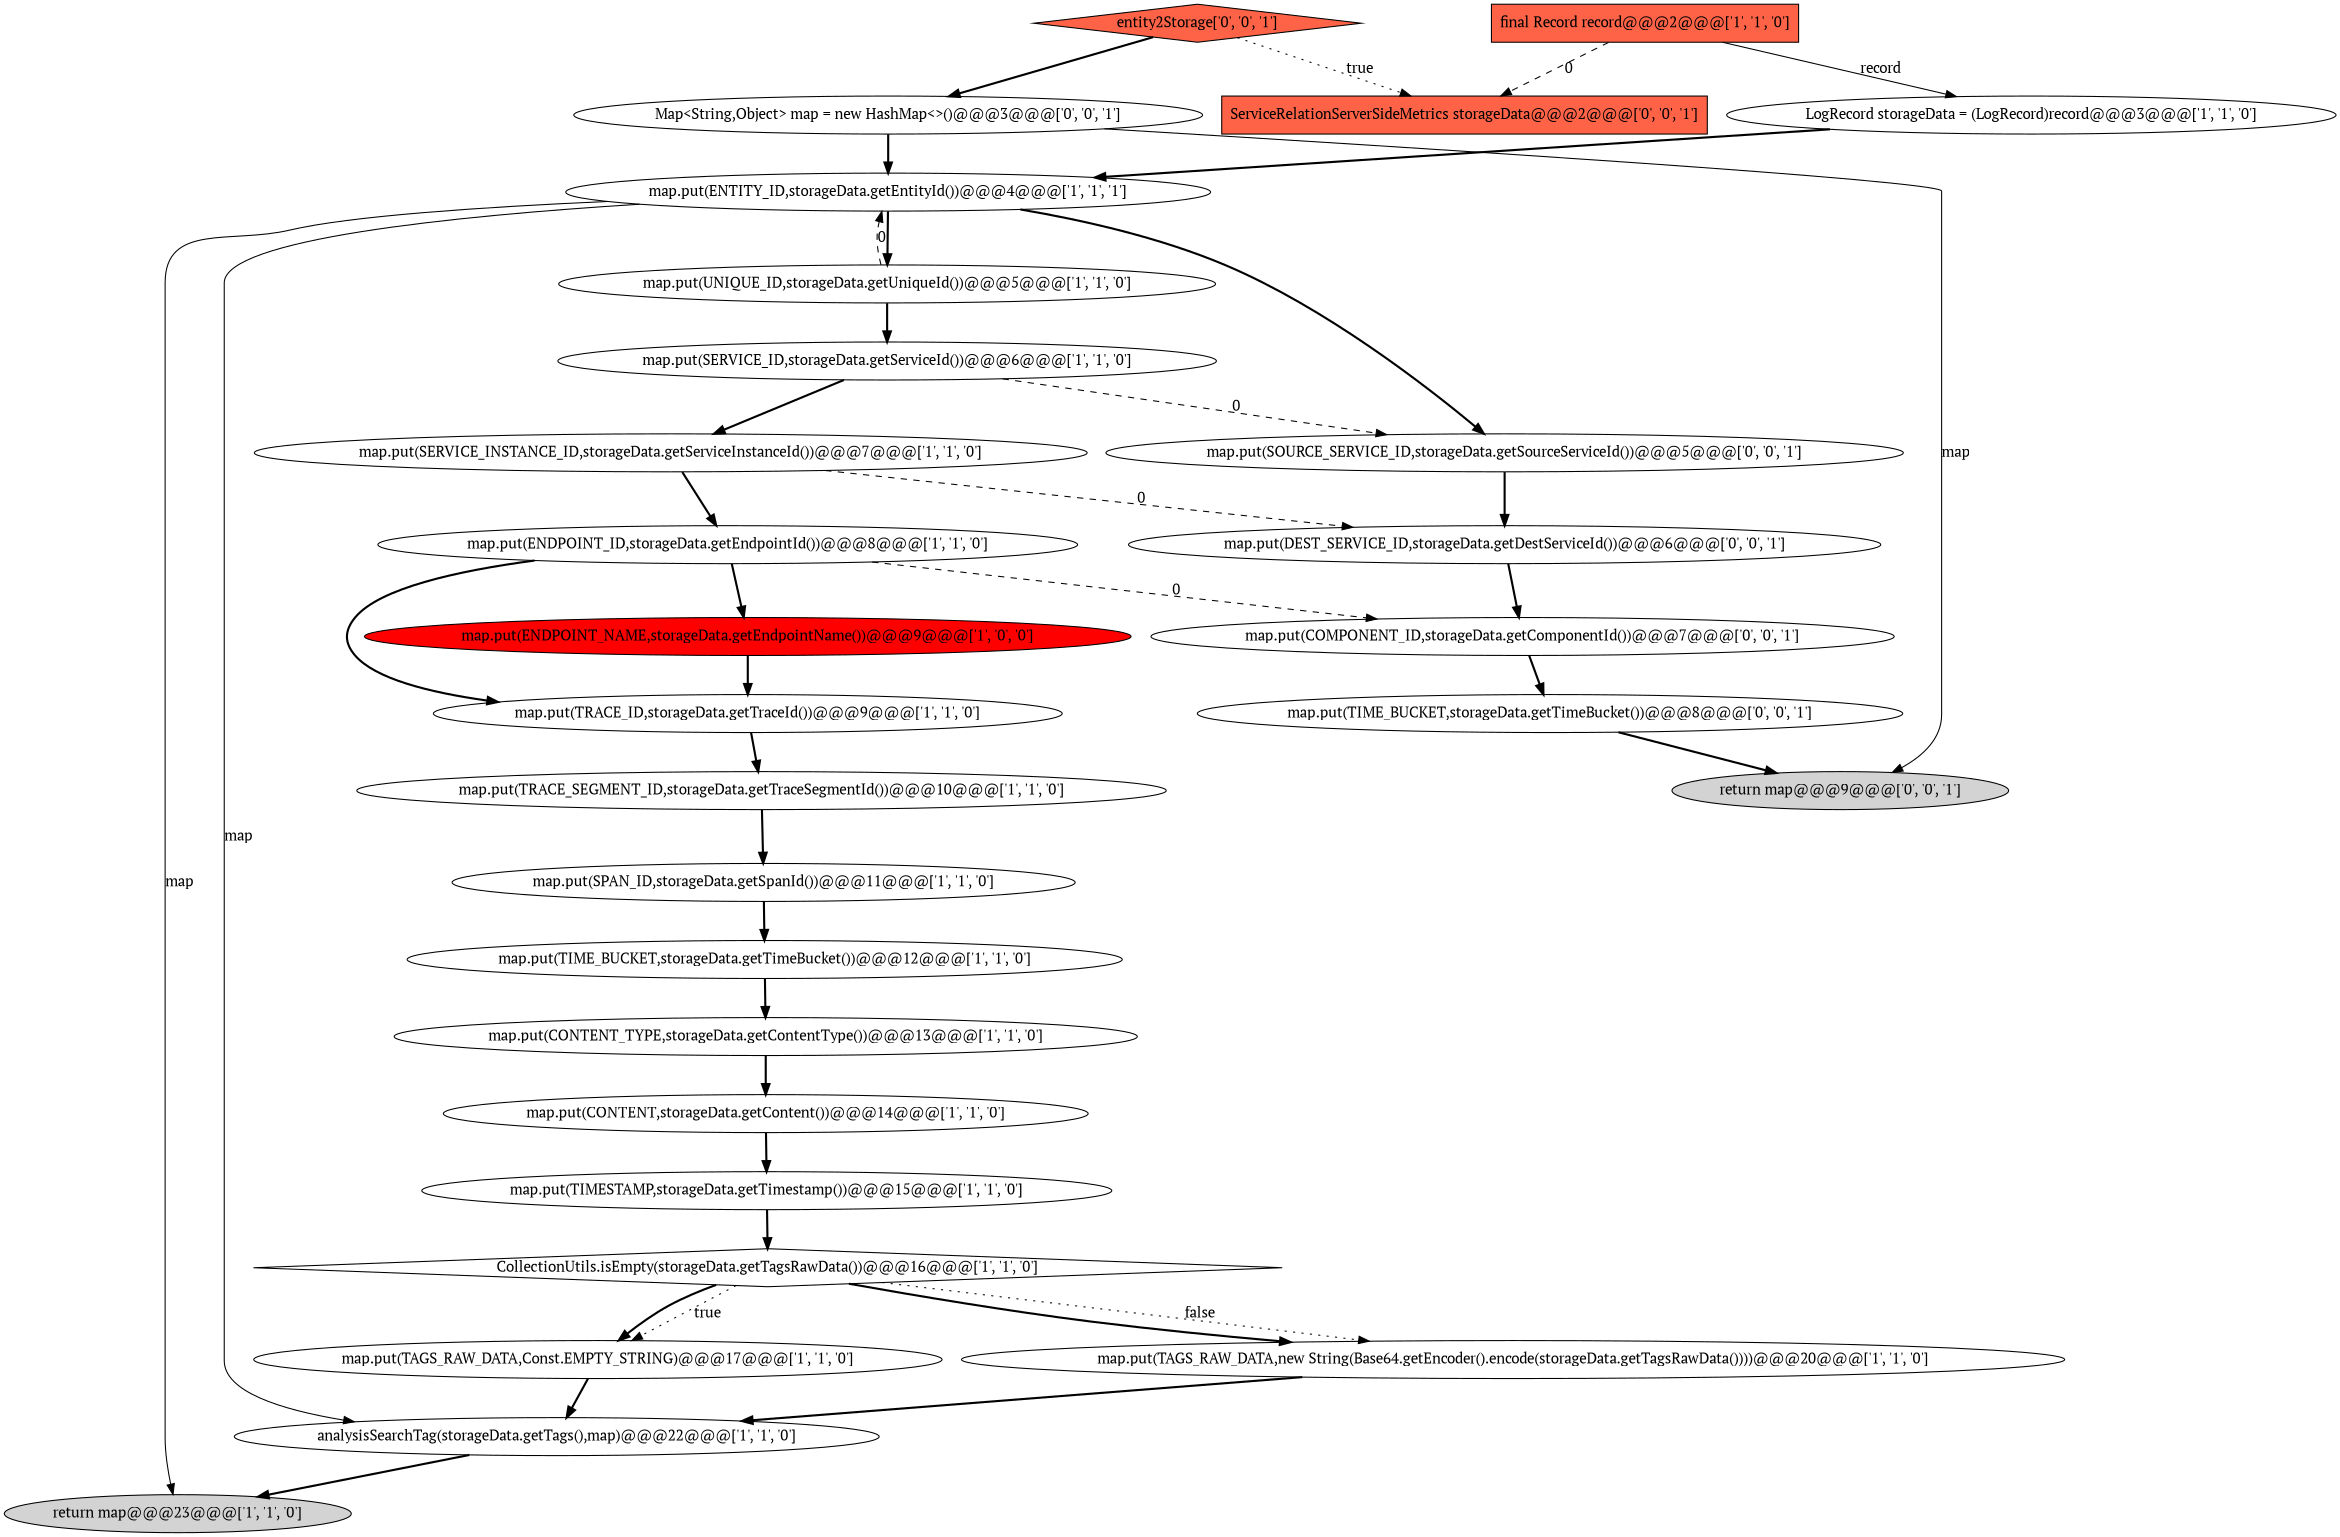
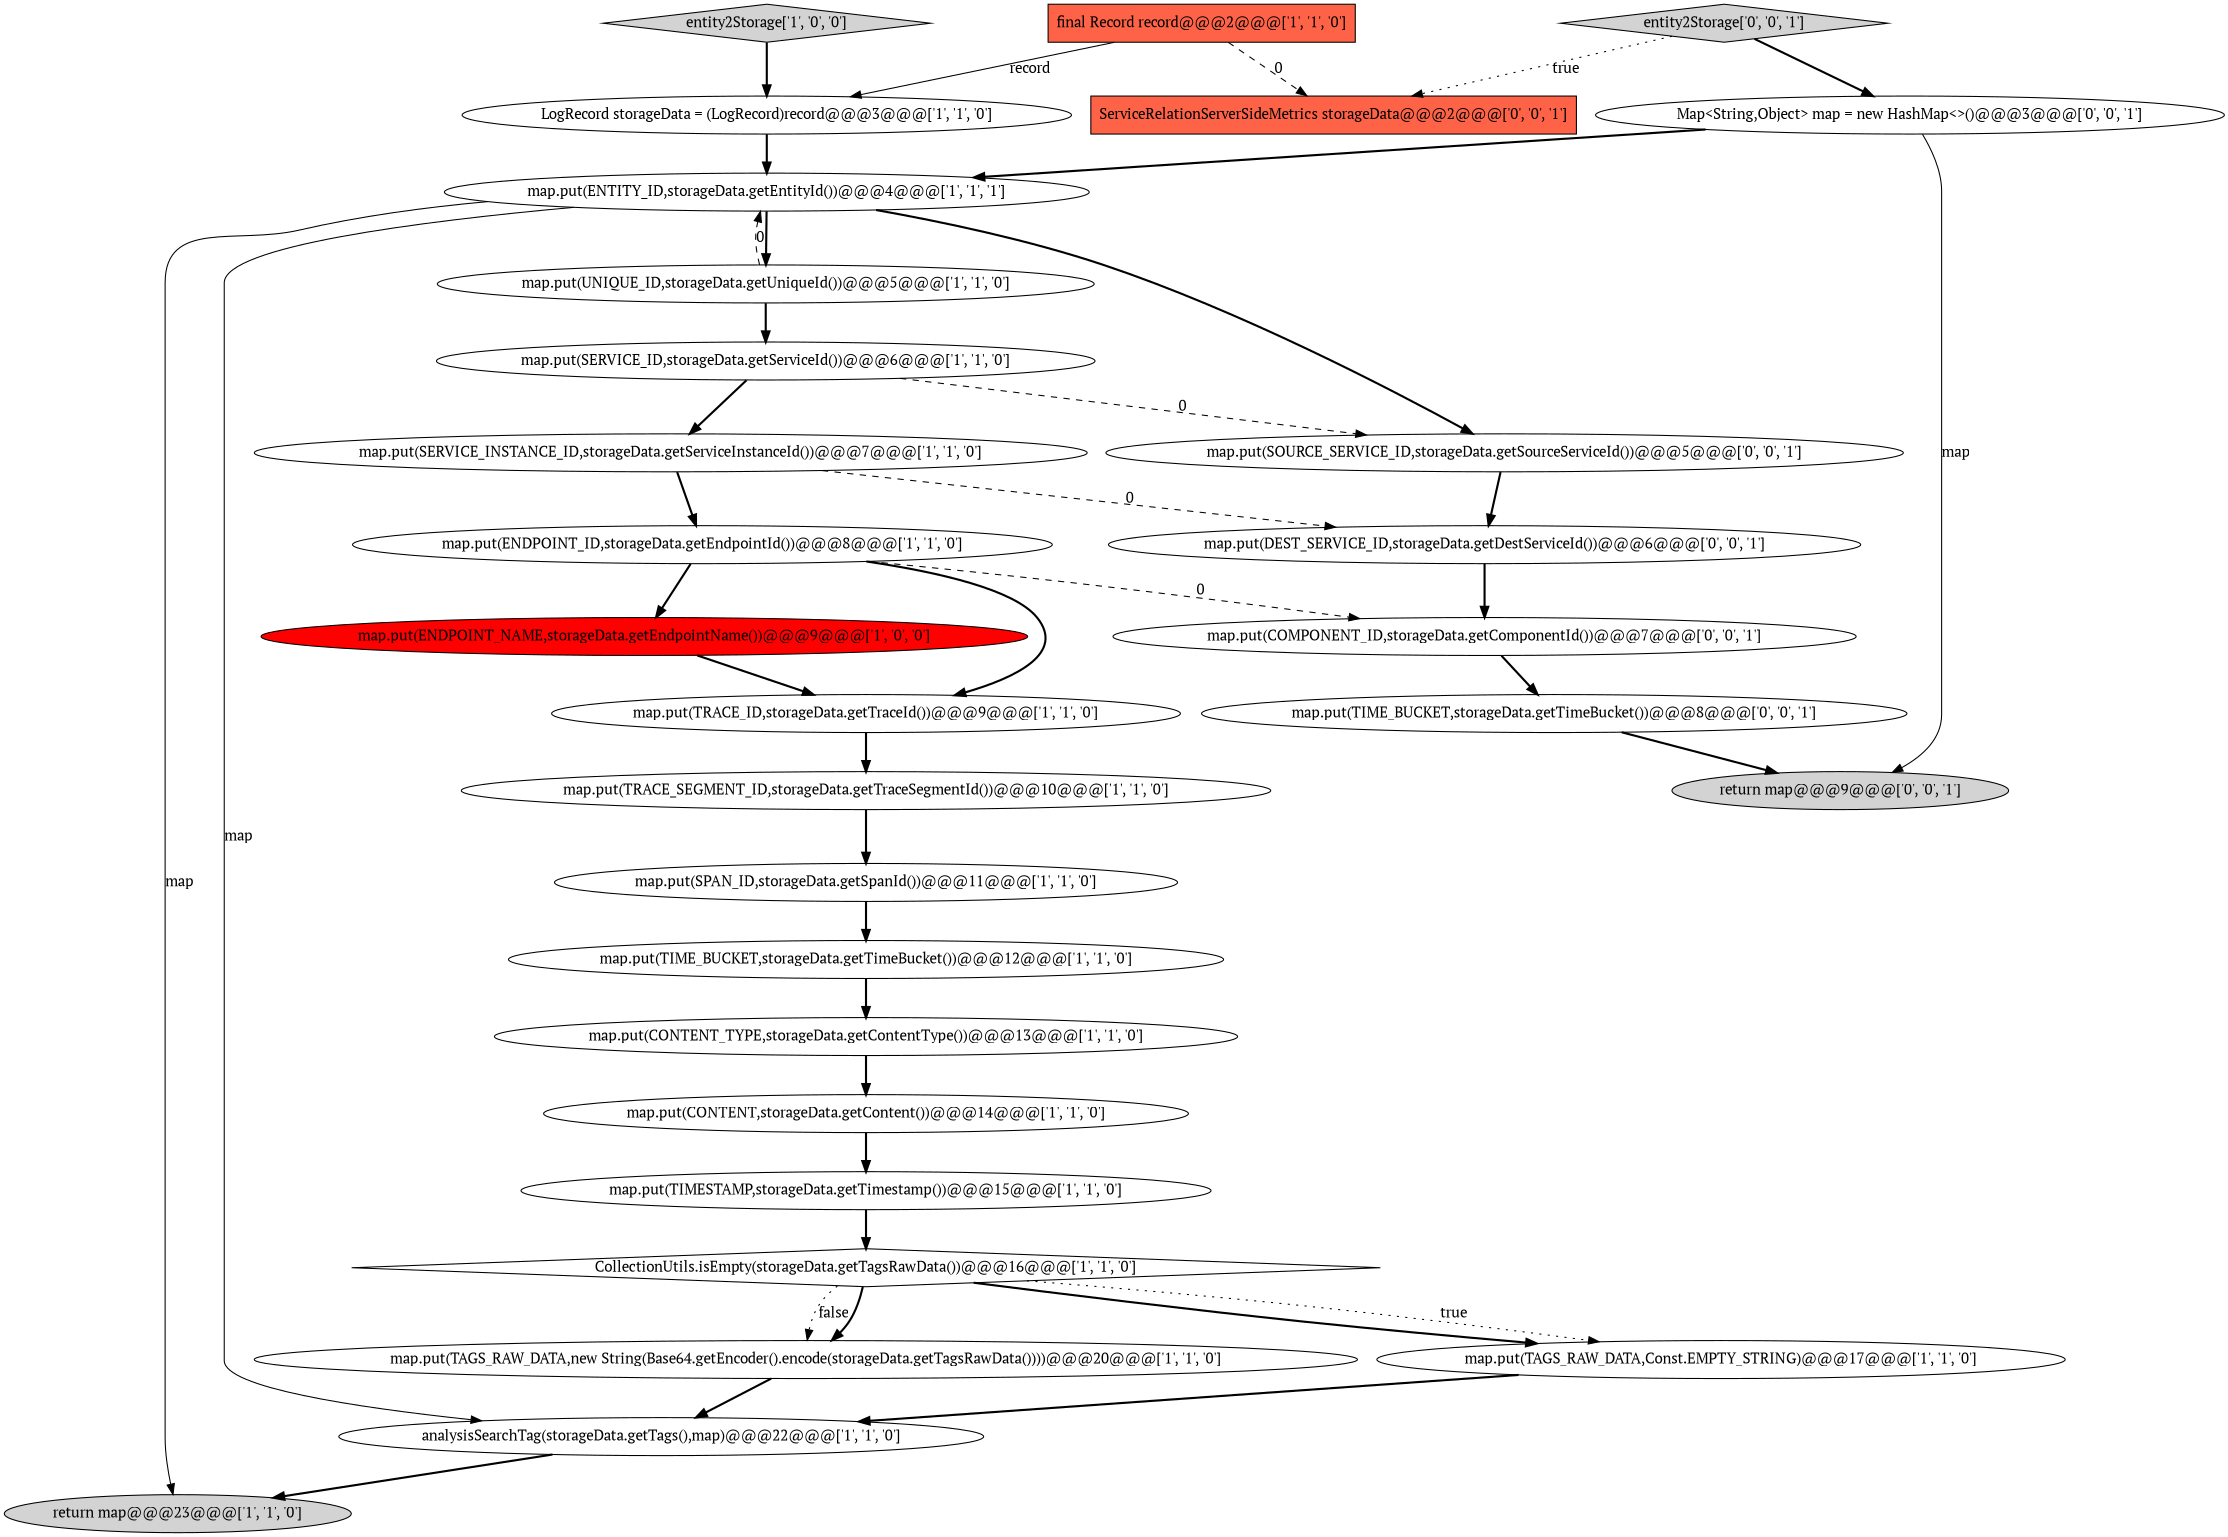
none -> (767, 23)
(1197, 23) -> (1724, 23)
